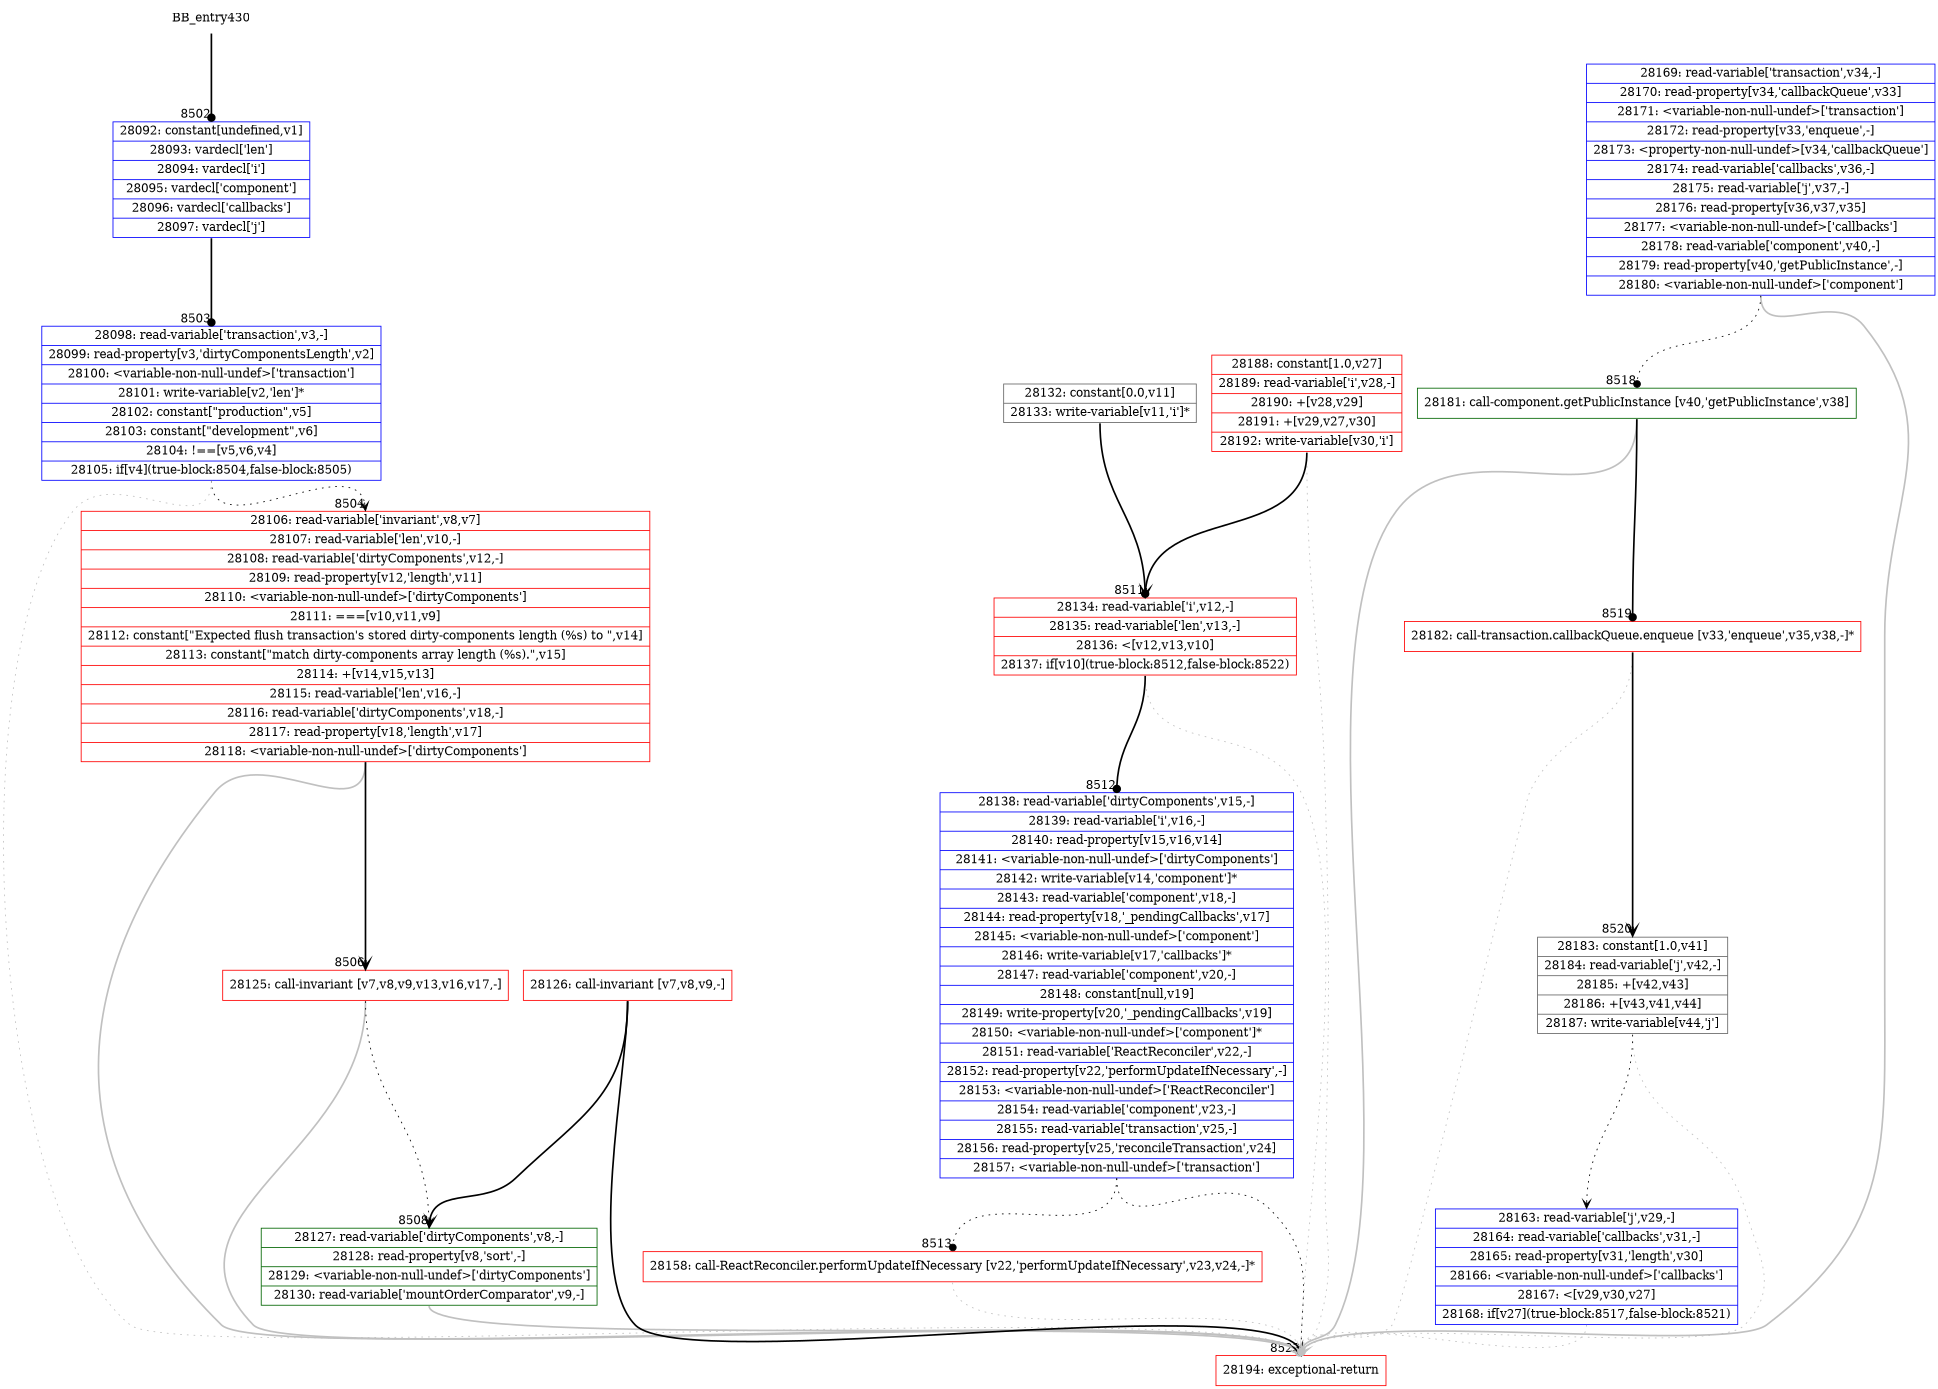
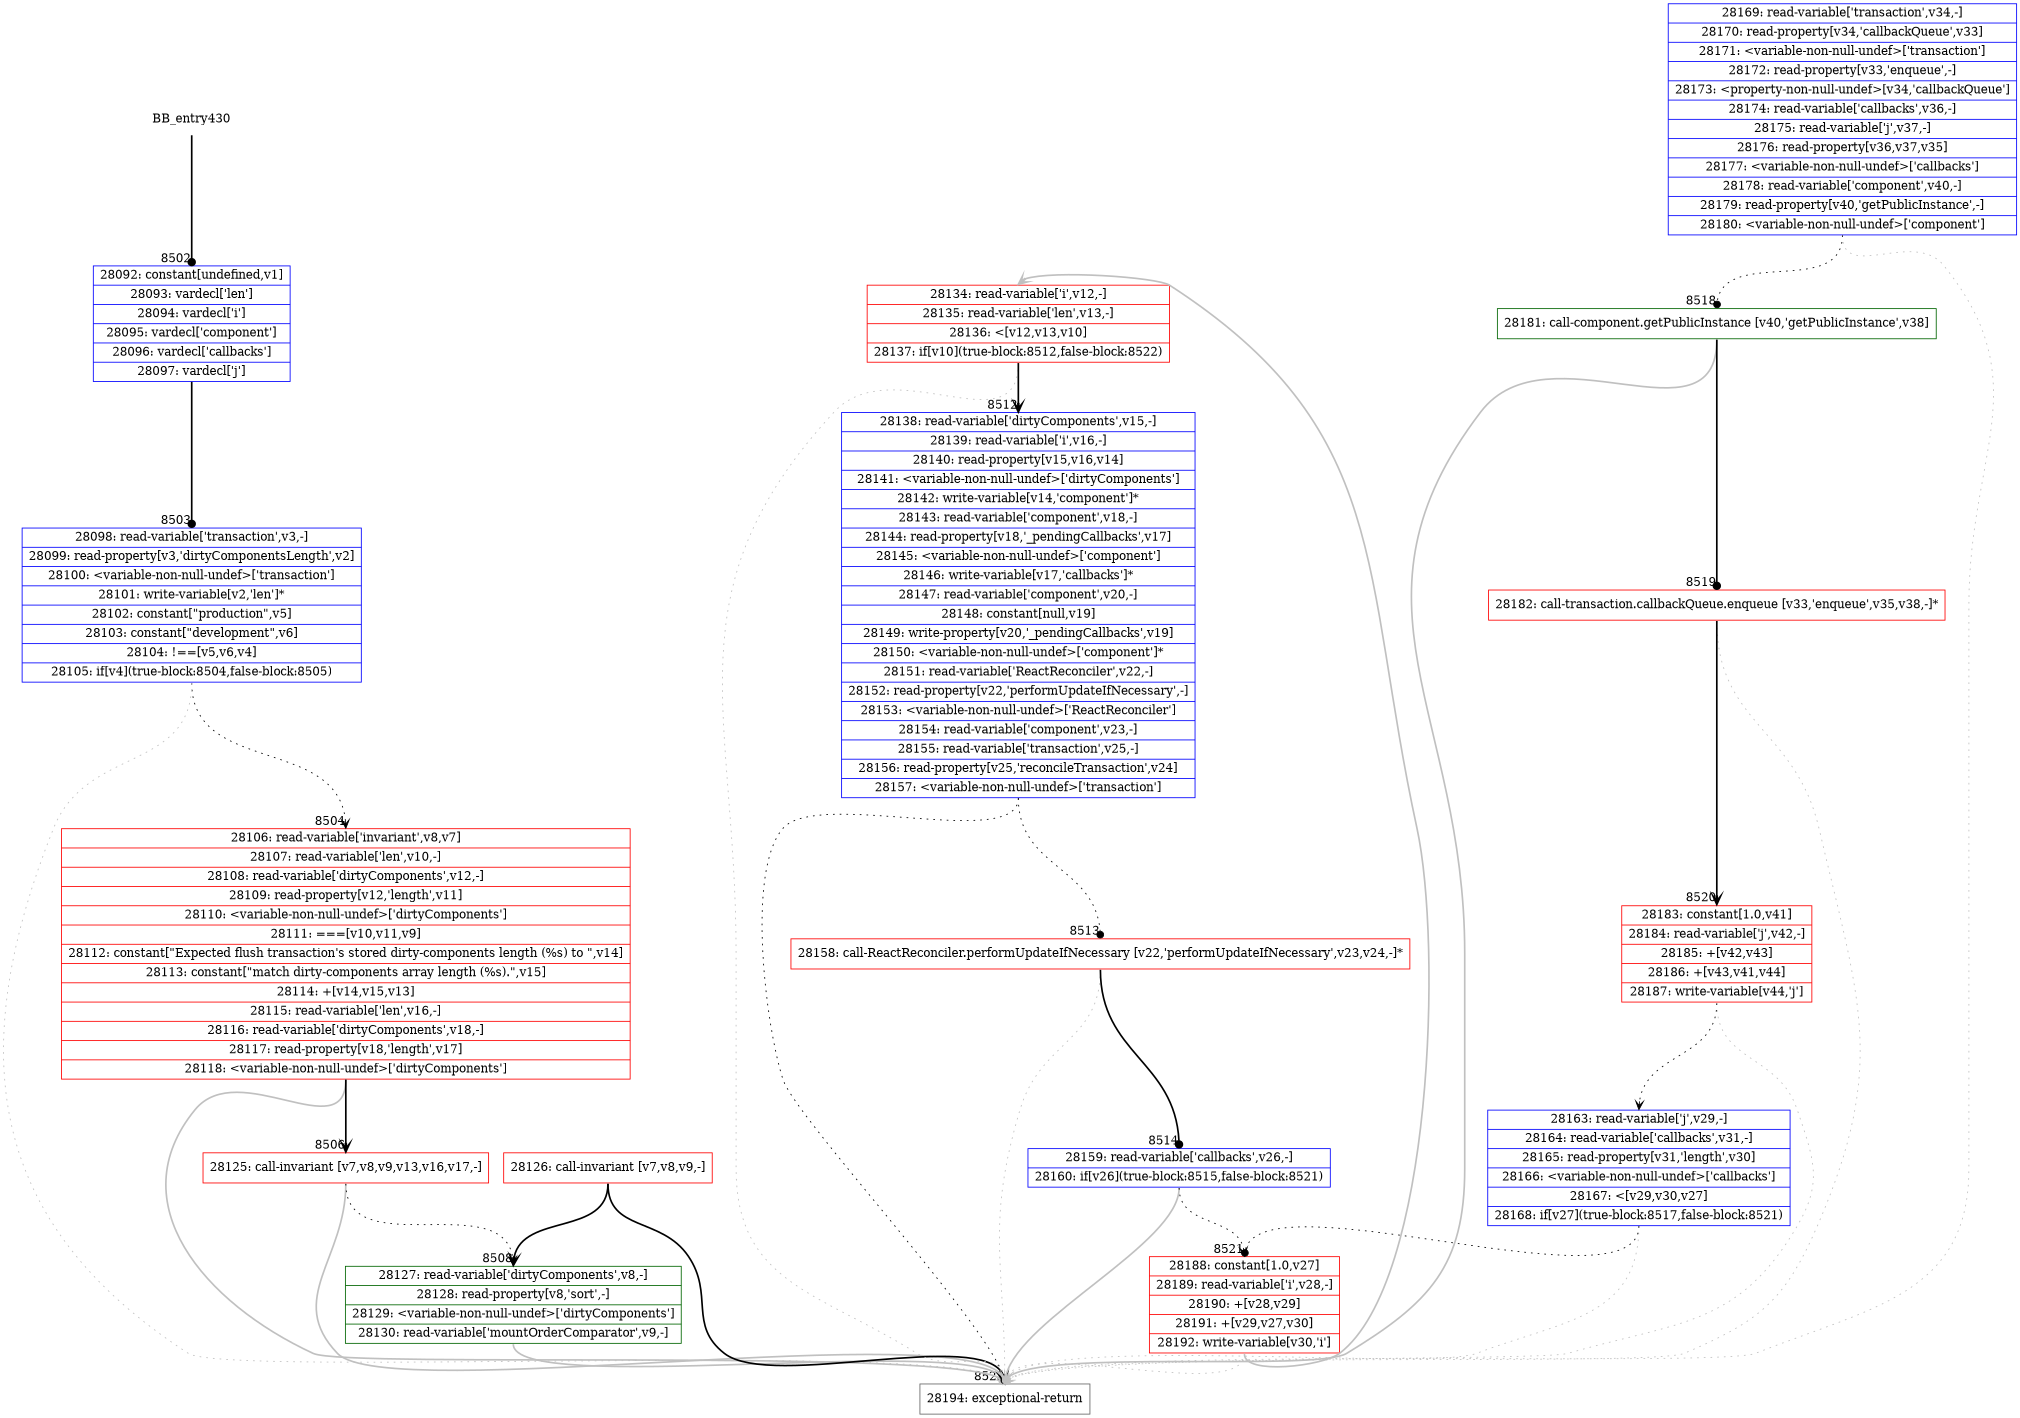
(1100, 403) -> none
(1230, 524) -> (1406, 769)
(1132, 731) -> (1018, 386)
(1633, 985) -> (1717, 954)
(1885, 1011) -> (1968, 1178)
none -> (1179, 1168)
none -> (1445, 1242)
(1301, 1371) -> (1005, 1399)
